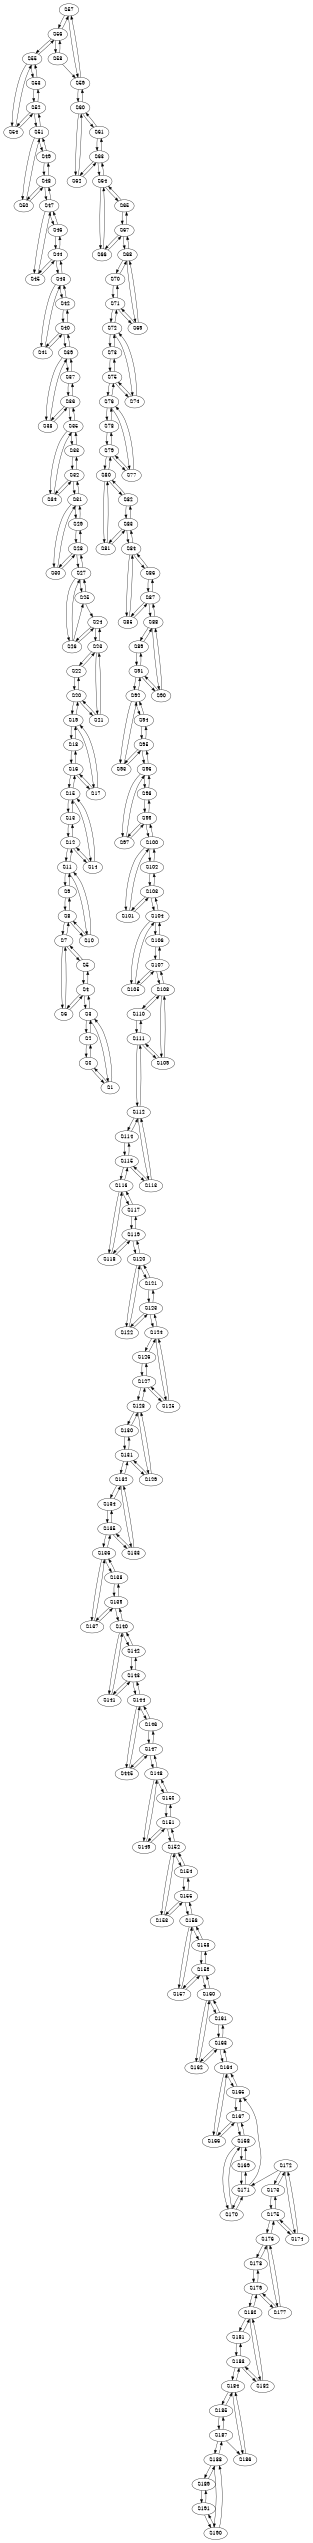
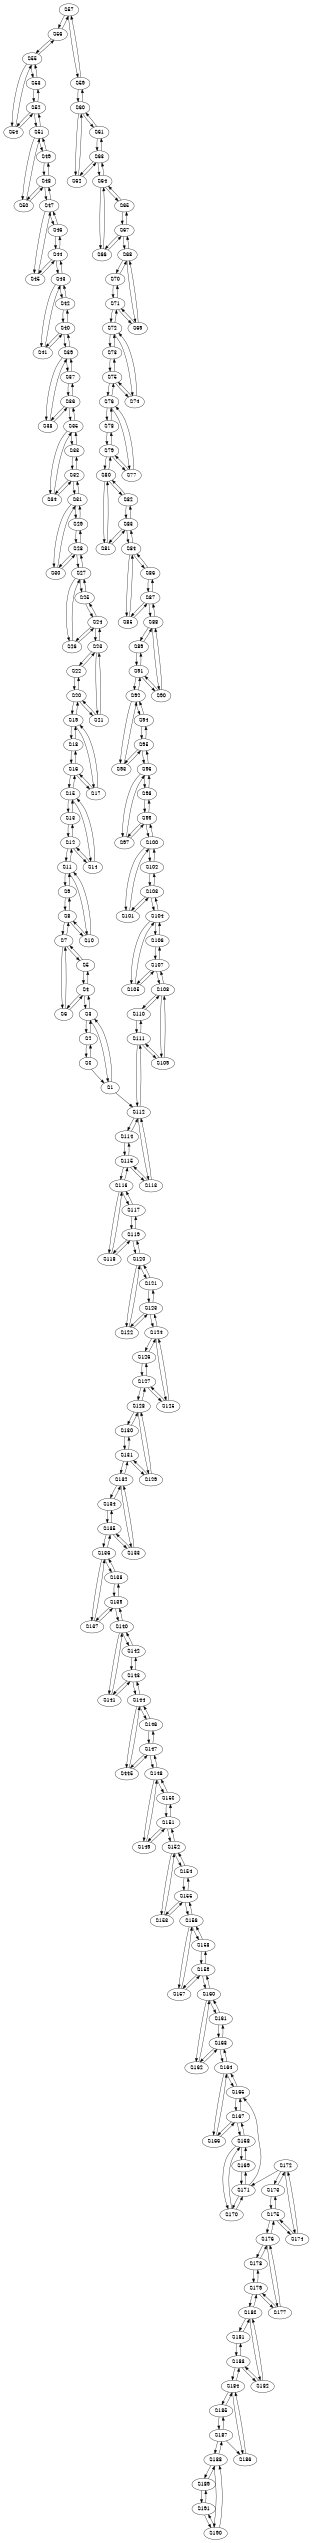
(58, 59) -> none
(78, 624) -> (94, 611)
(102, 1076) -> (123, 1099)
